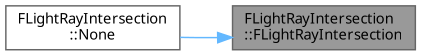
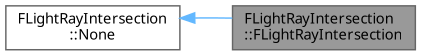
(199, 38) -> (214, 18)
